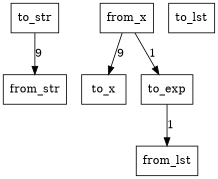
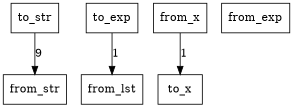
(192, 18) -> none
none -> (256, 18)
(145, 50) -> none
(121, 54) -> (184, 54)
